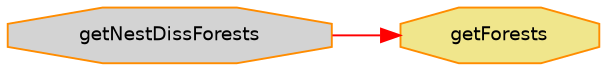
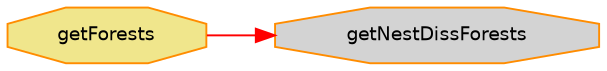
(356, 35) -> (231, 35)
